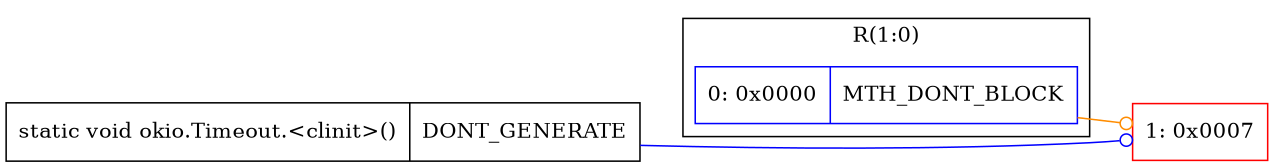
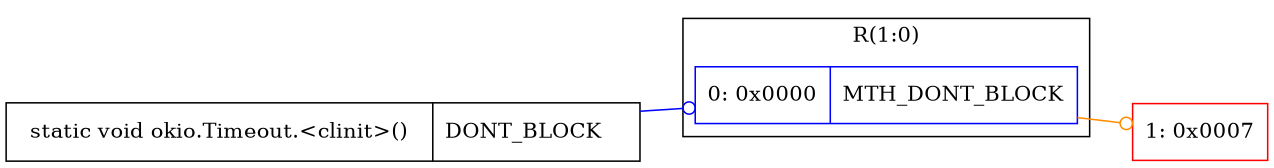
(525, 131) -> (524, 131)
(880, 148) -> (661, 110)
